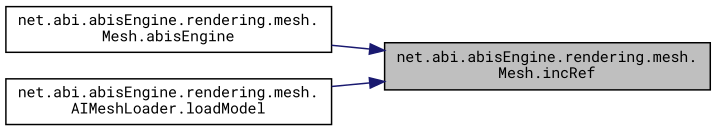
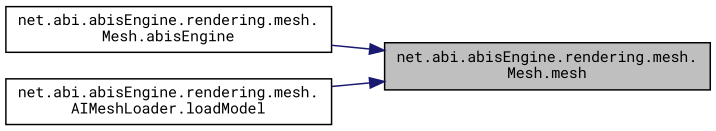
(547, 66) -> (547, 66)
